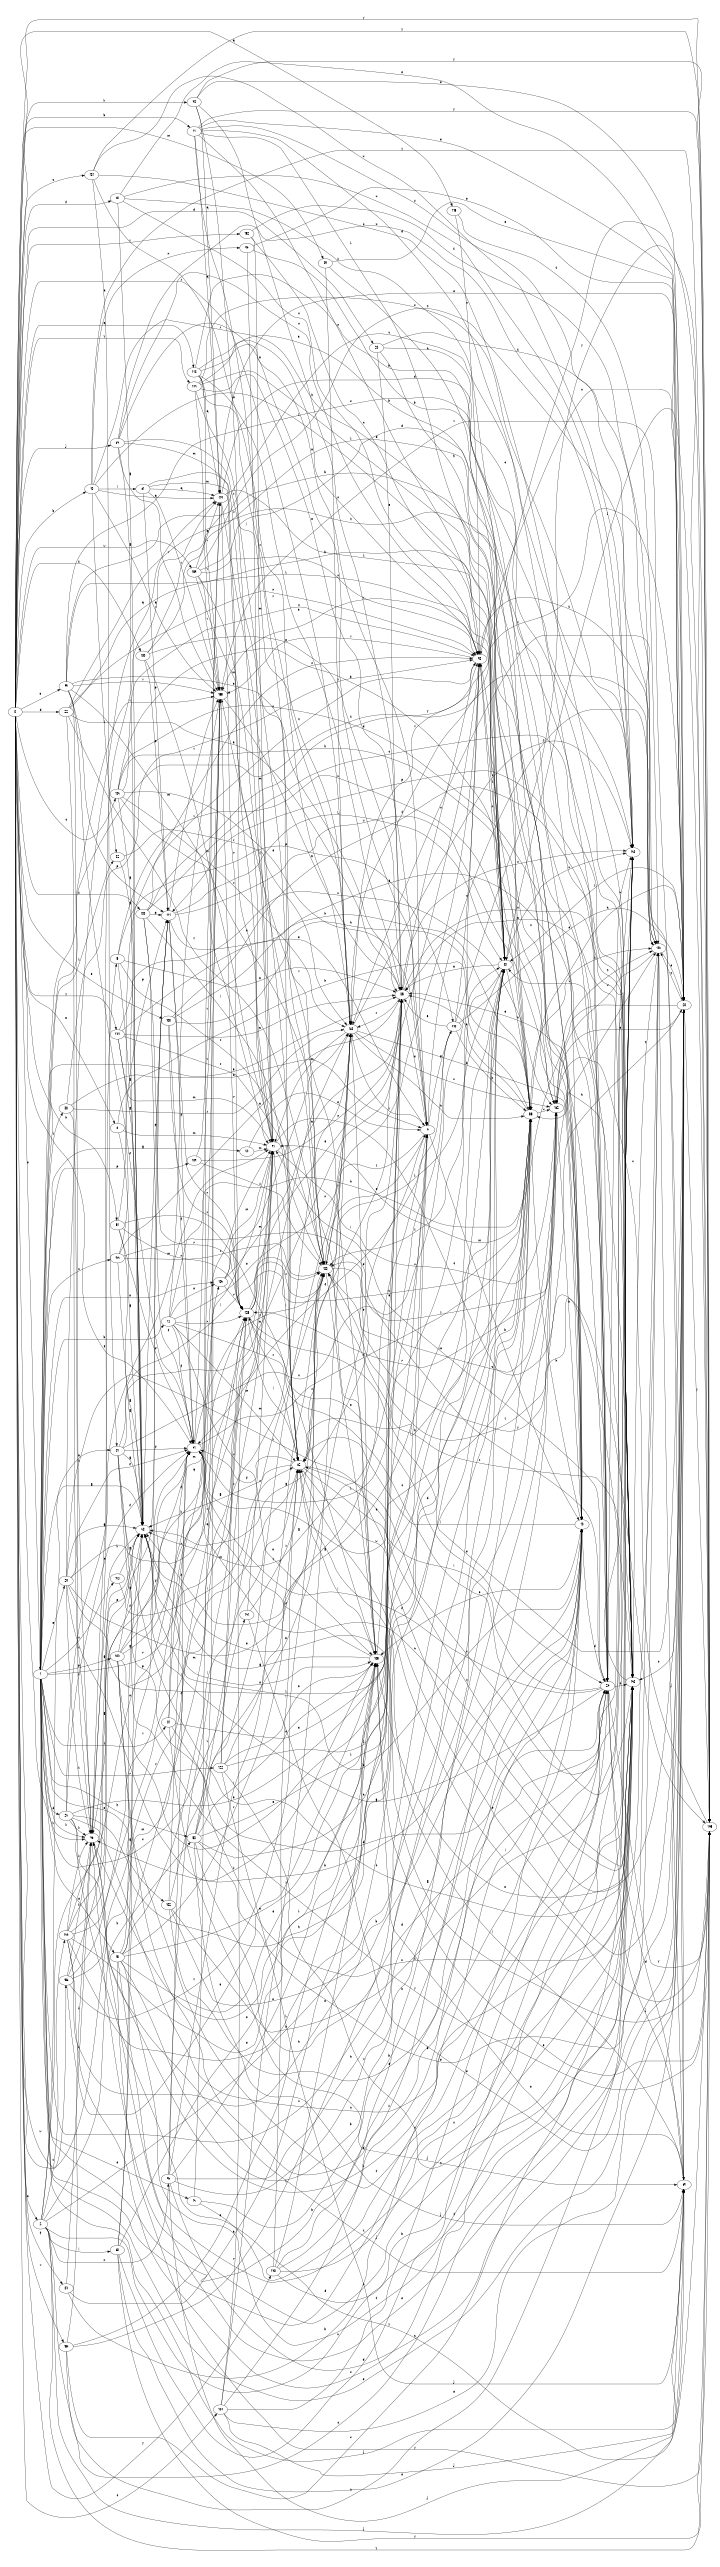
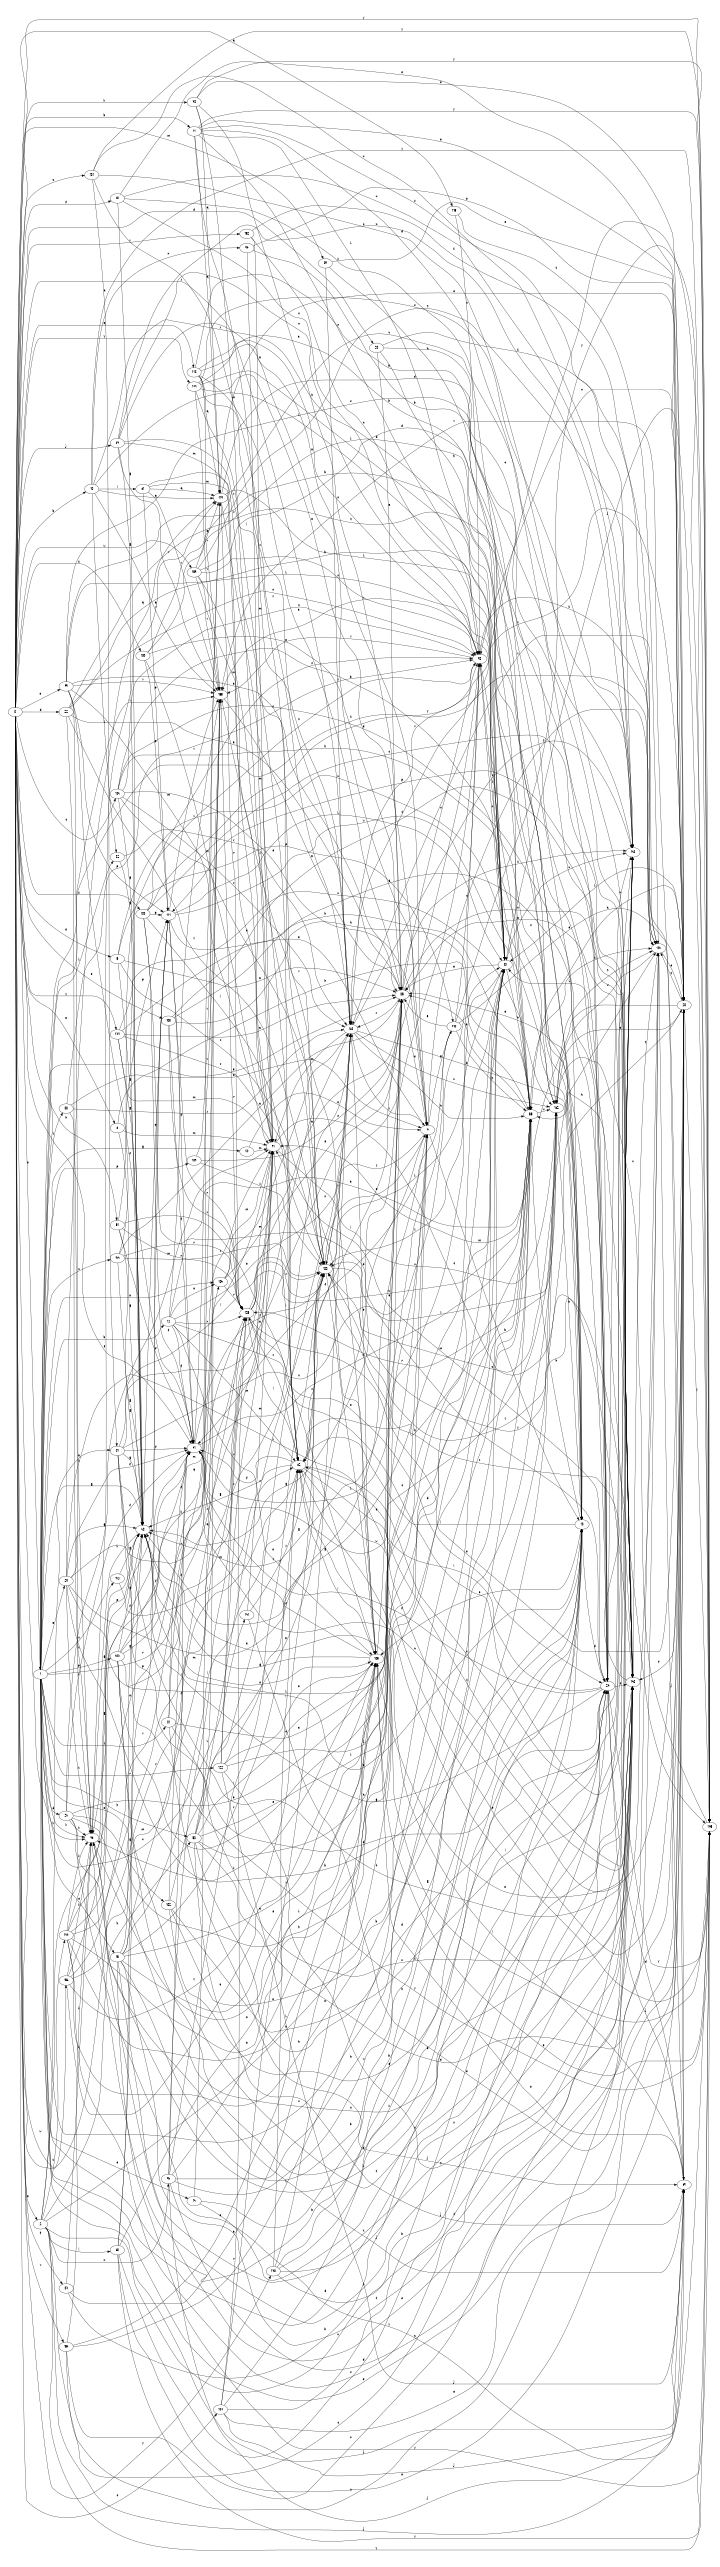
(351, 1182) -> (351, 1182)
(106, 1552) -> (32, 906)
